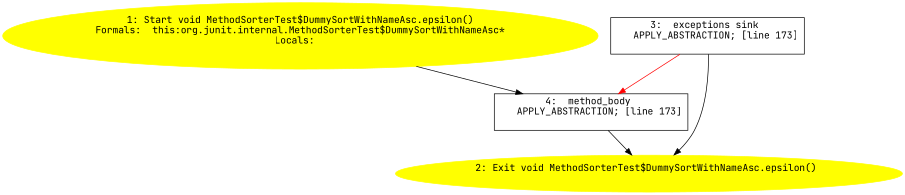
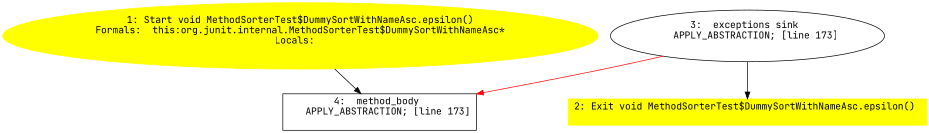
(707, 36) -> (747, 36)
(618, 140) -> none
(649, 174) -> (747, 112)
